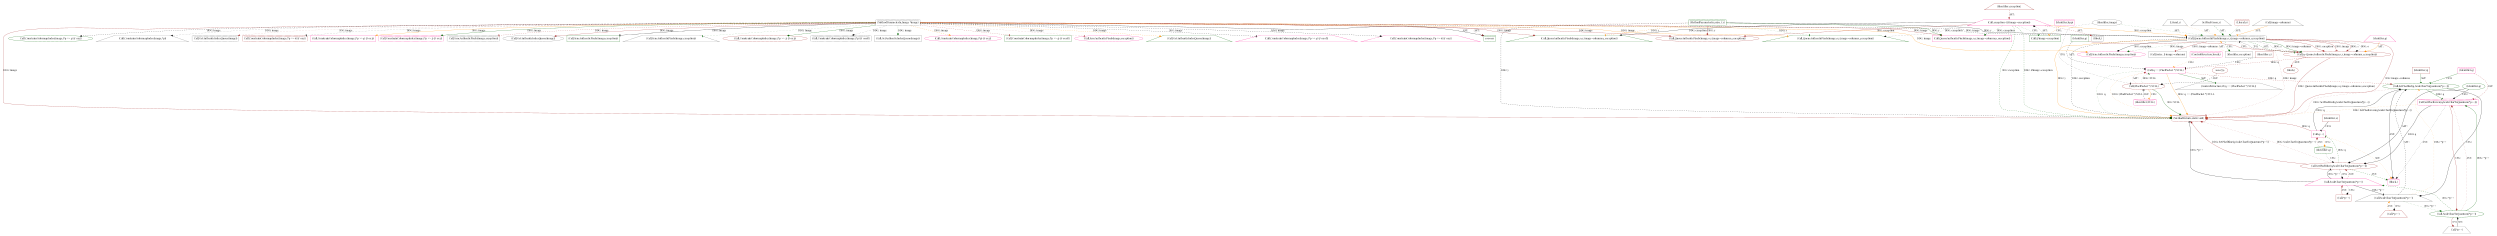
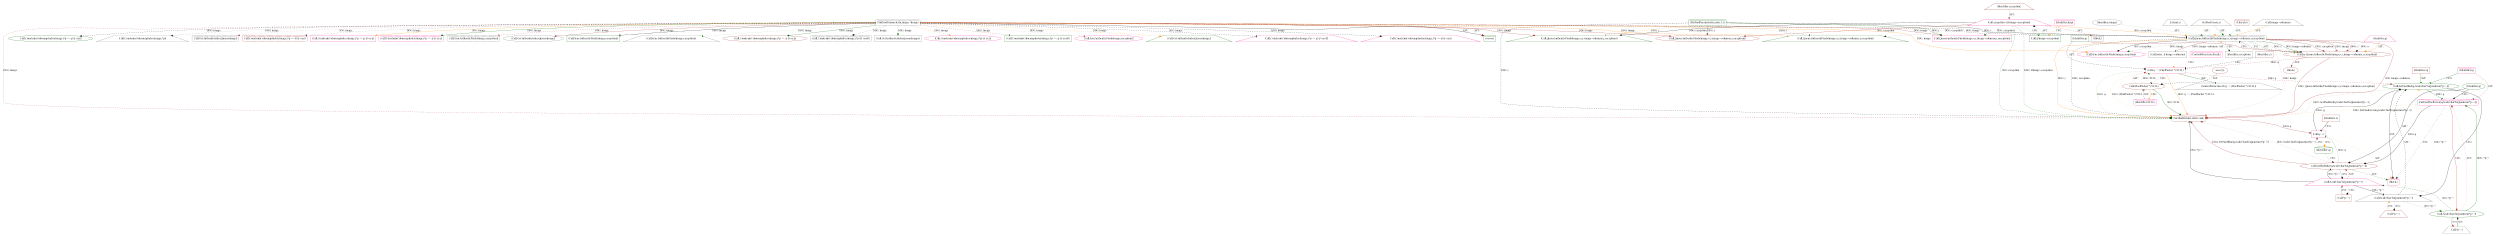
(2067, 64) -> (2158, 79)
(617, 114) -> (617, 114)
(2260, 121) -> (2258, 122)
